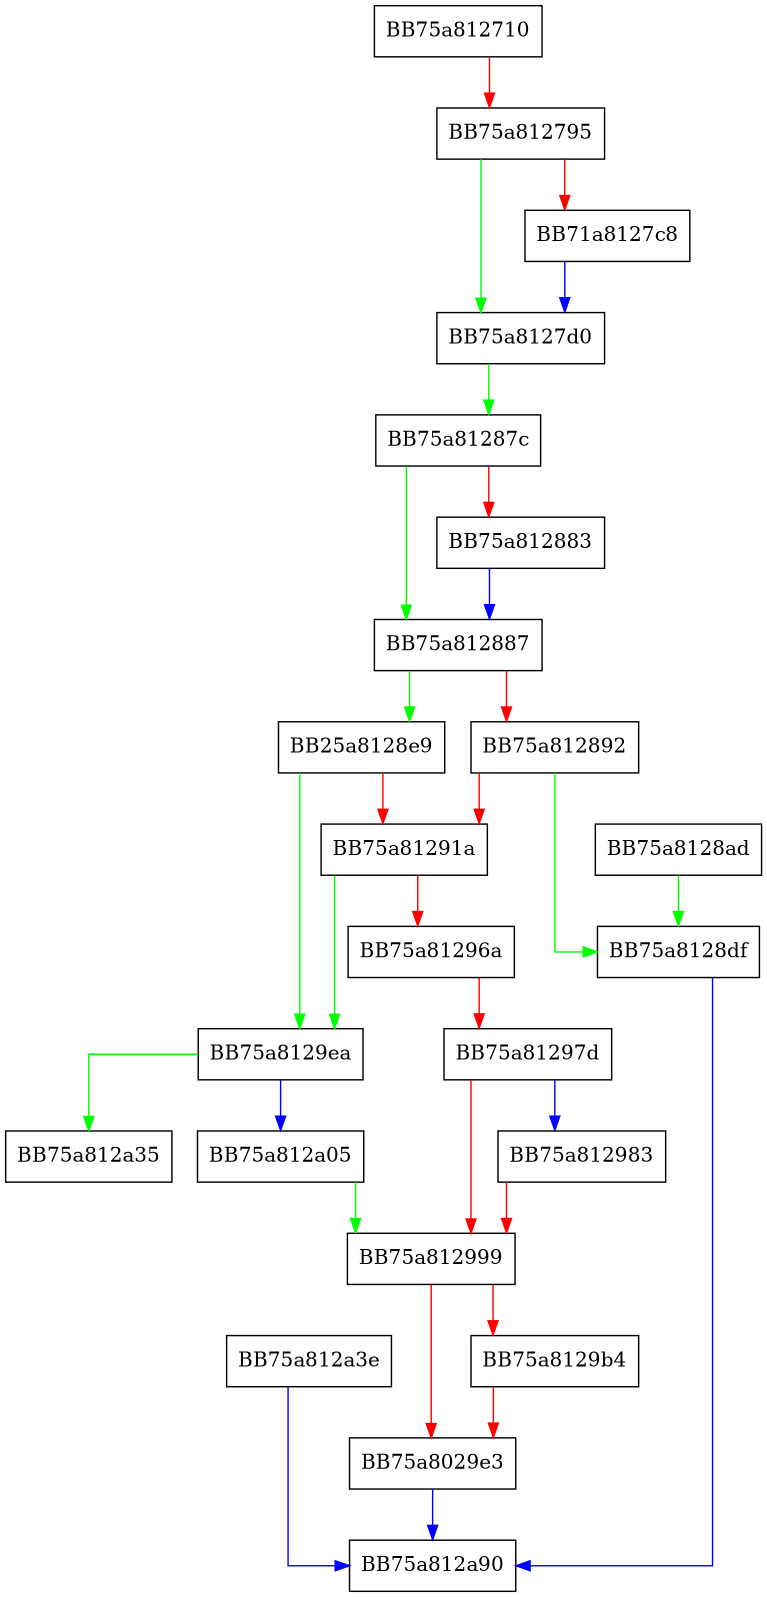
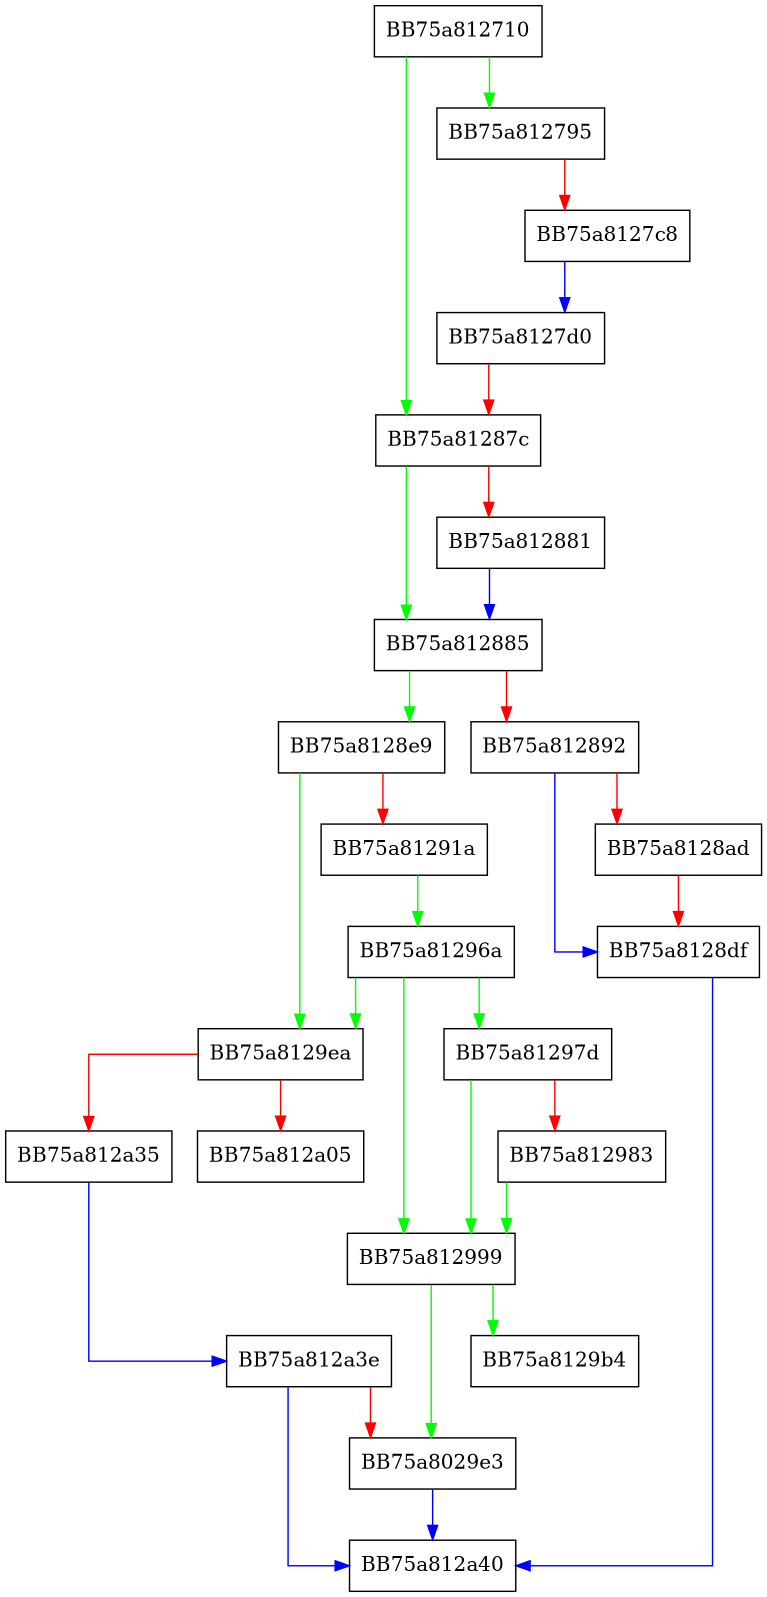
(489, 75) -> (489, 75)
none -> (406, 229)
(481, 229) -> none
(607, 236) -> (607, 236)
(489, 382) -> (489, 382)
(521, 543) -> (521, 543)
(458, 645) -> (458, 645)
(362, 747) -> (362, 747)
(479, 791) -> (617, 791)
(555, 877) -> (555, 877)
(418, 894) -> (418, 894)
(678, 894) -> (678, 894)
(335, 945) -> (356, 996)
(479, 996) -> (479, 996)
(112, 1054) -> (112, 1054)
(281, 1098) -> (281, 1098)
(555, 1098) -> (555, 1098)
(471, 1150) -> (471, 1150)
(356, 1200) -> (404, 1098)
(507, 1200) -> (507, 1200)
(493, 1303) -> (493, 1303)
none -> (89, 1334)
(431, 1354) -> (431, 1354)
(493, 1405) -> (370, 1405)
(433, 1566) -> (433, 1566)
